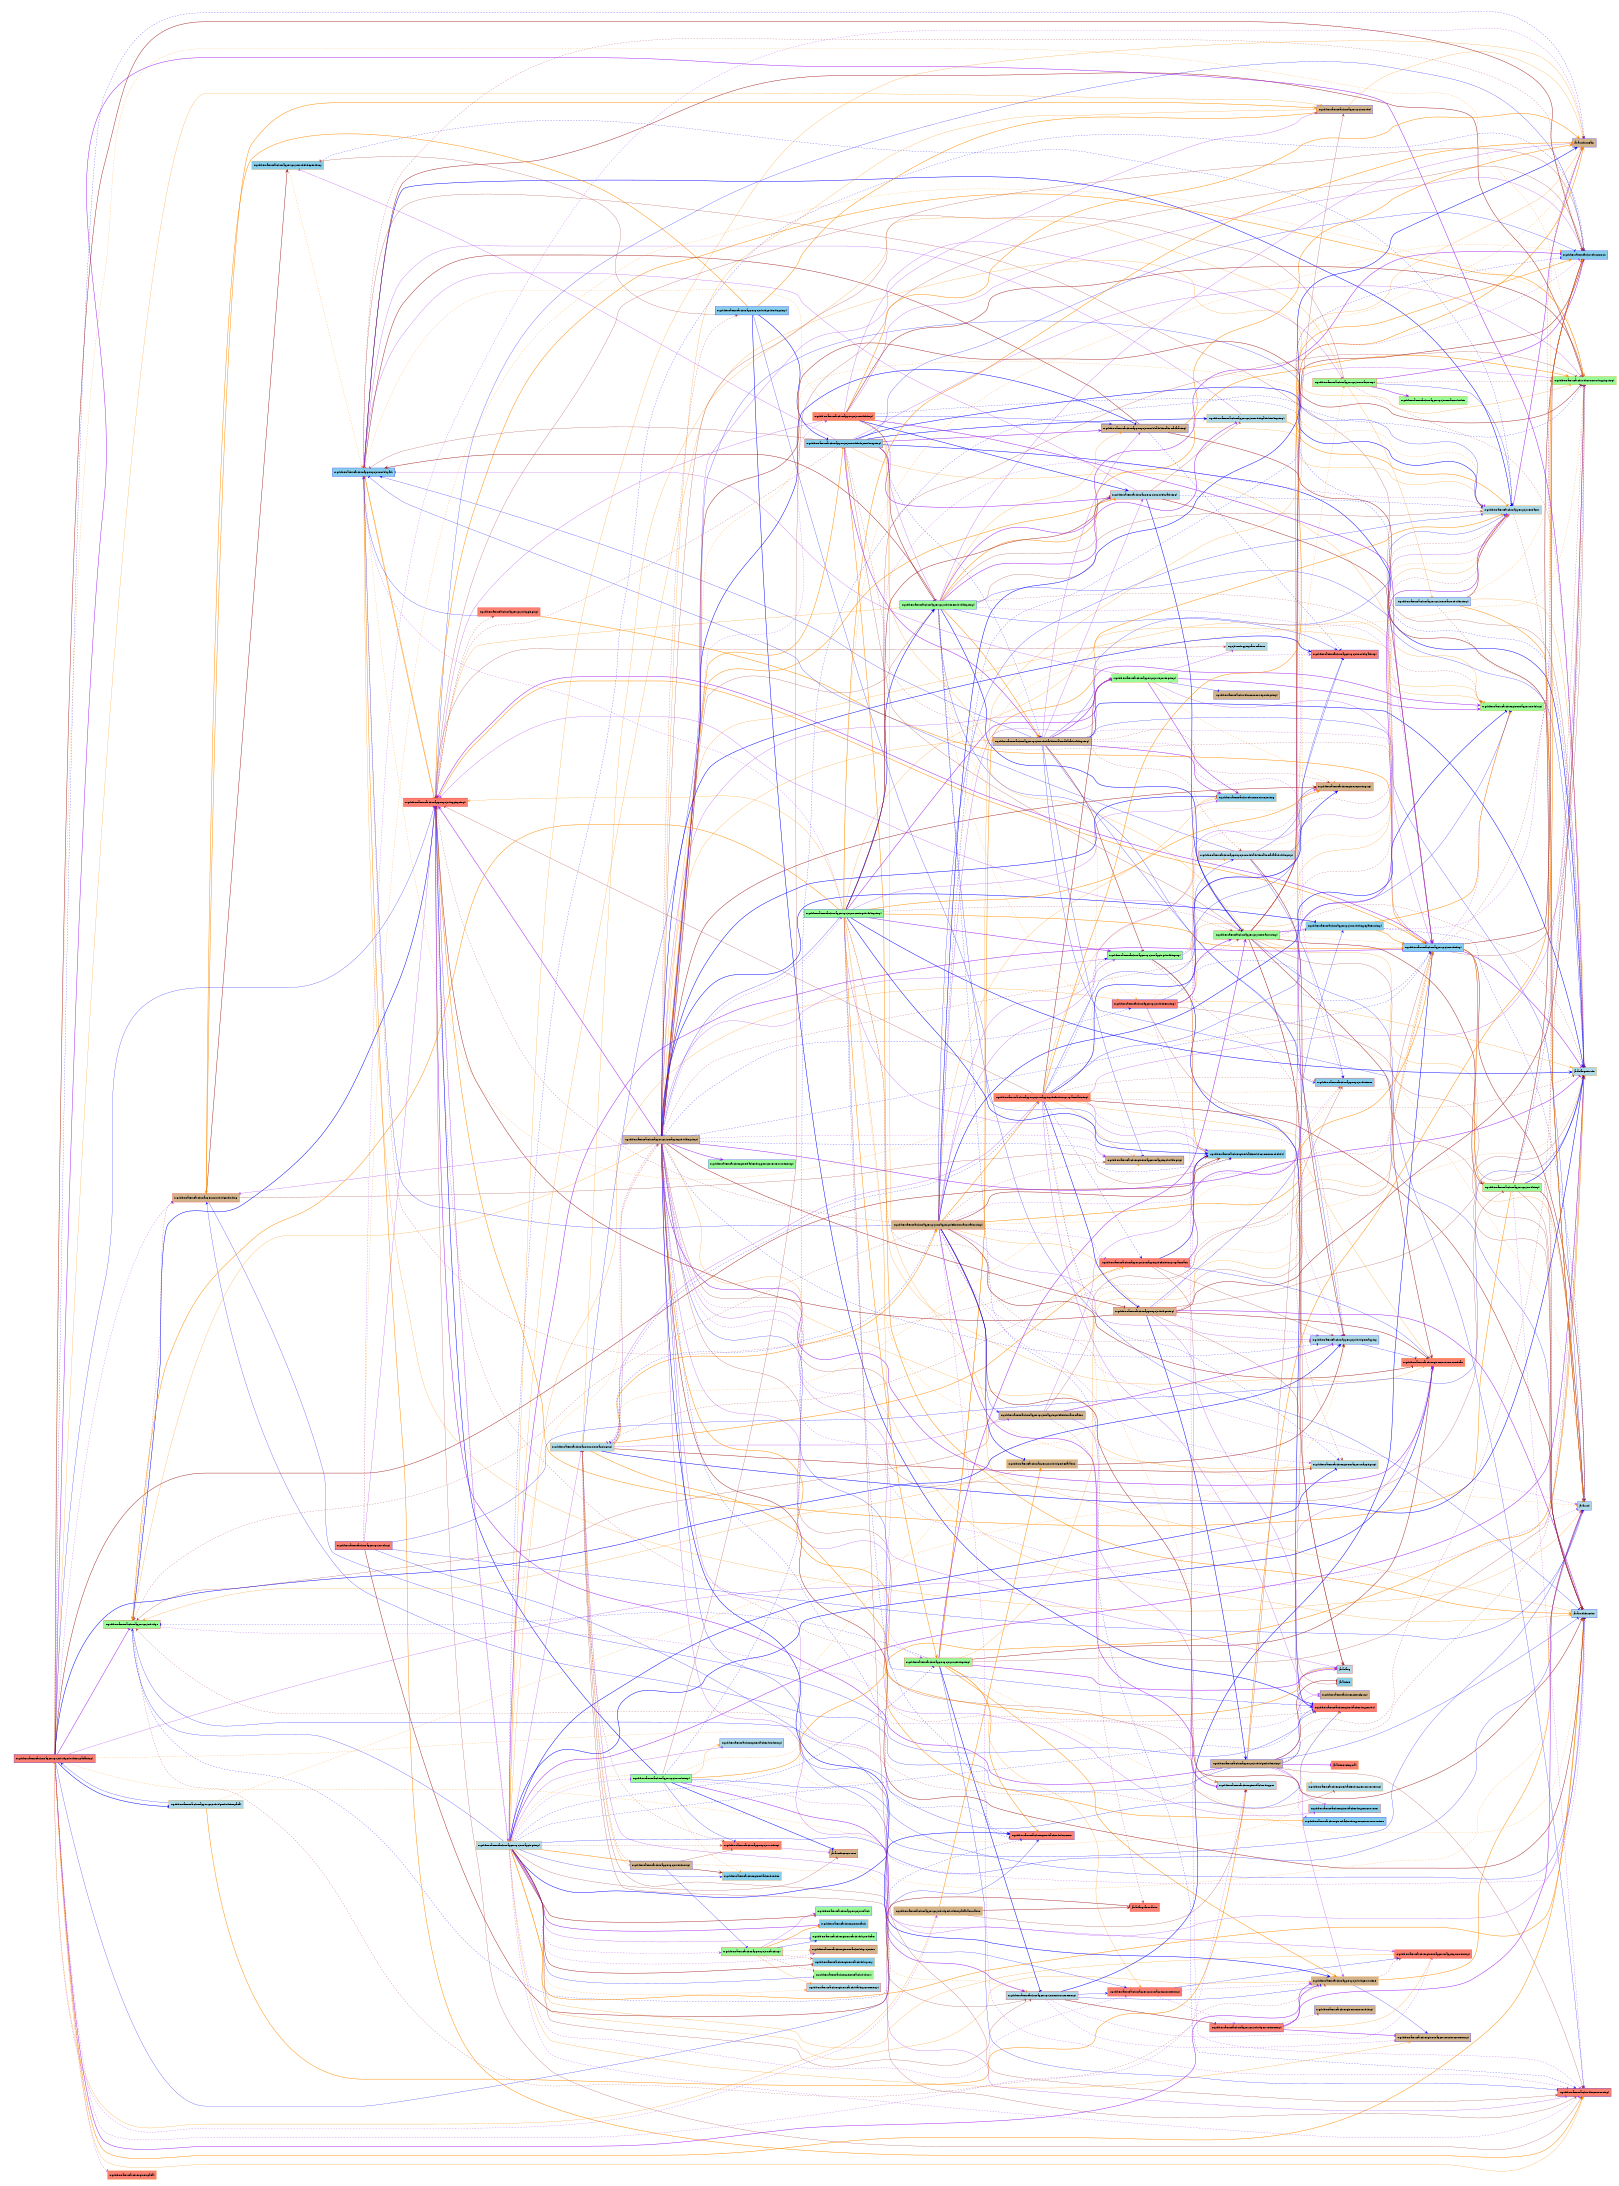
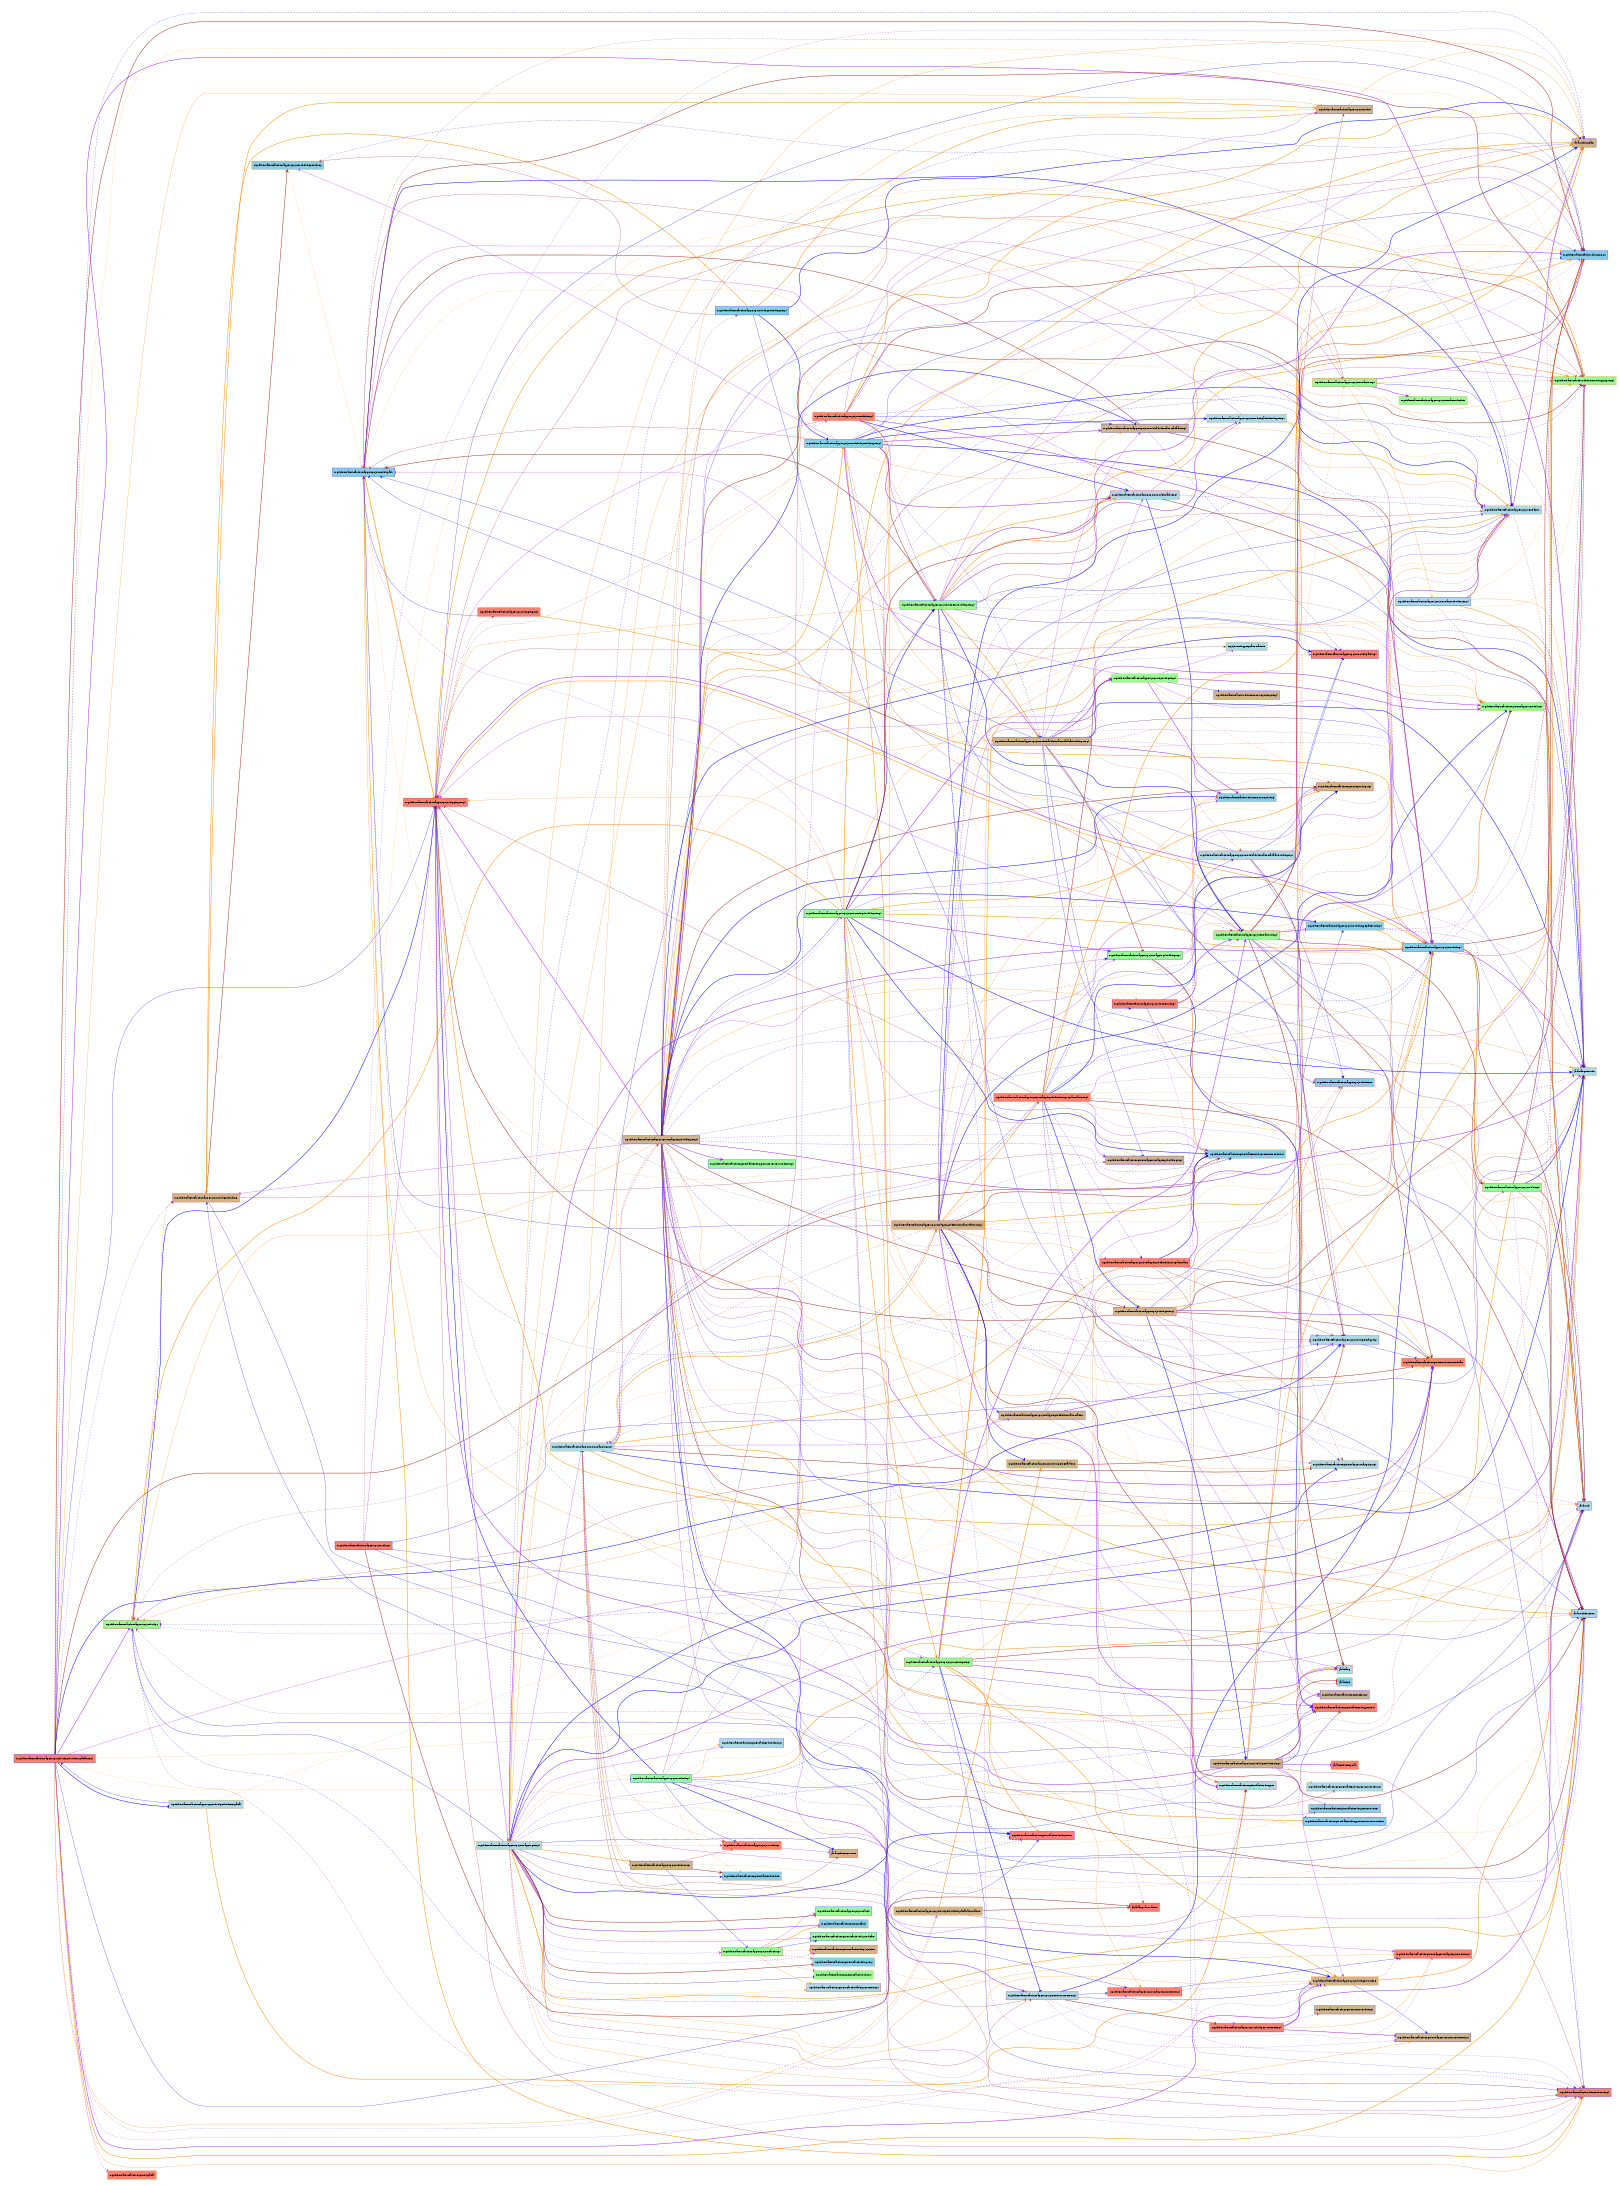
(817, 1140) -> (1148, 158)
(1299, 1728) -> (1299, 1728)
